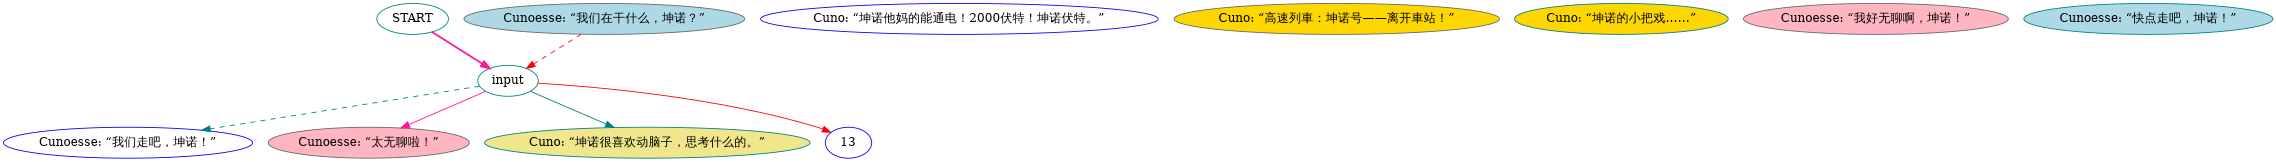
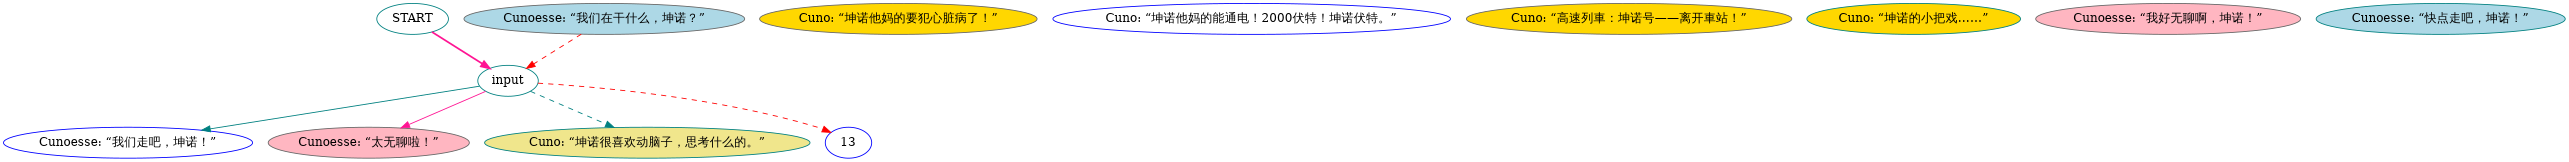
none -> (898, 19)
(682, 98) -> (682, 98)
(345, 108) -> (345, 108)
(568, 108) -> (568, 108)
